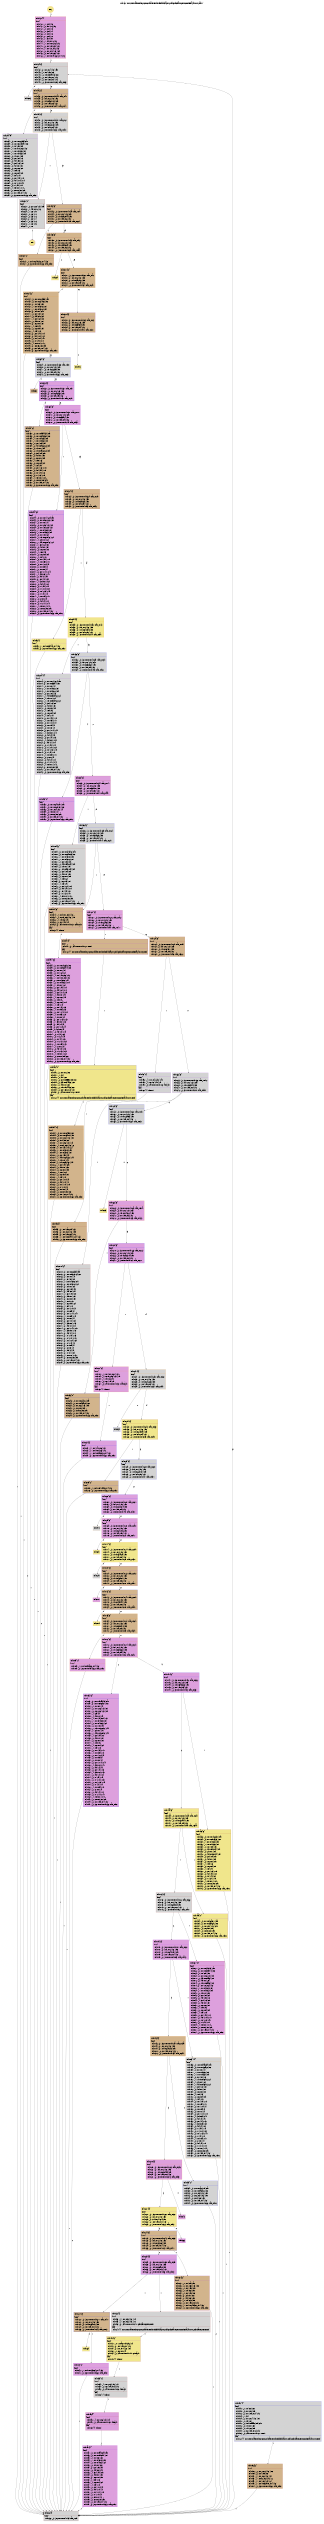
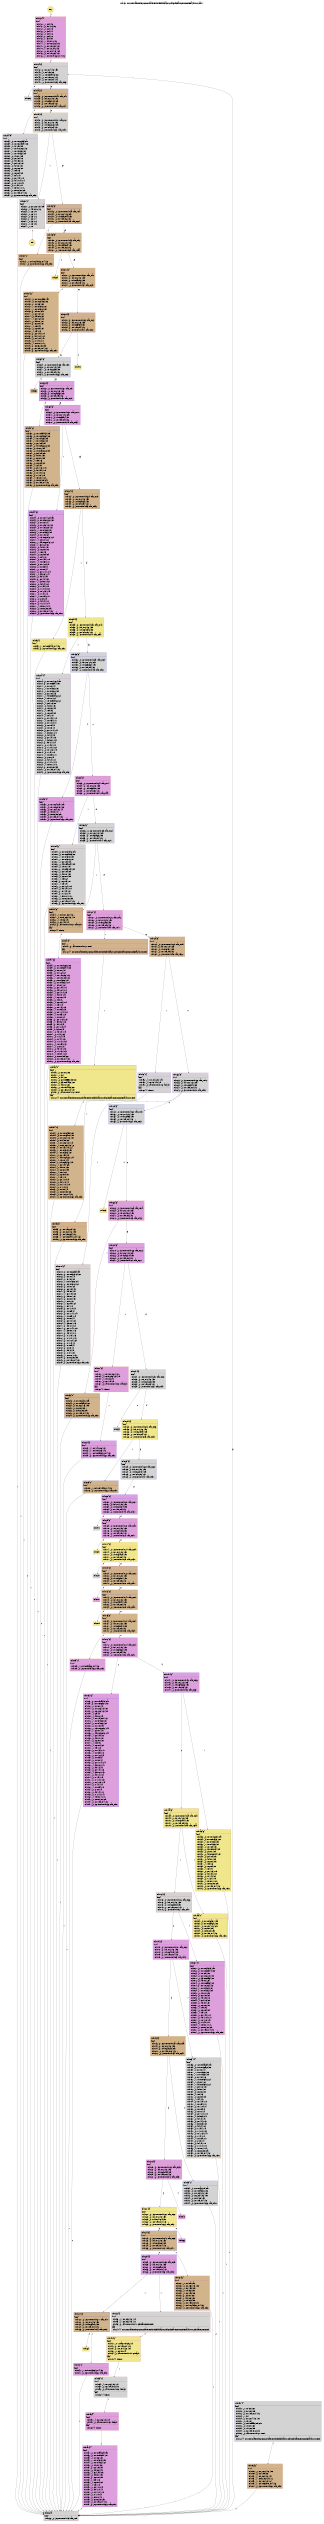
(50, 355) -> (65, 344)
